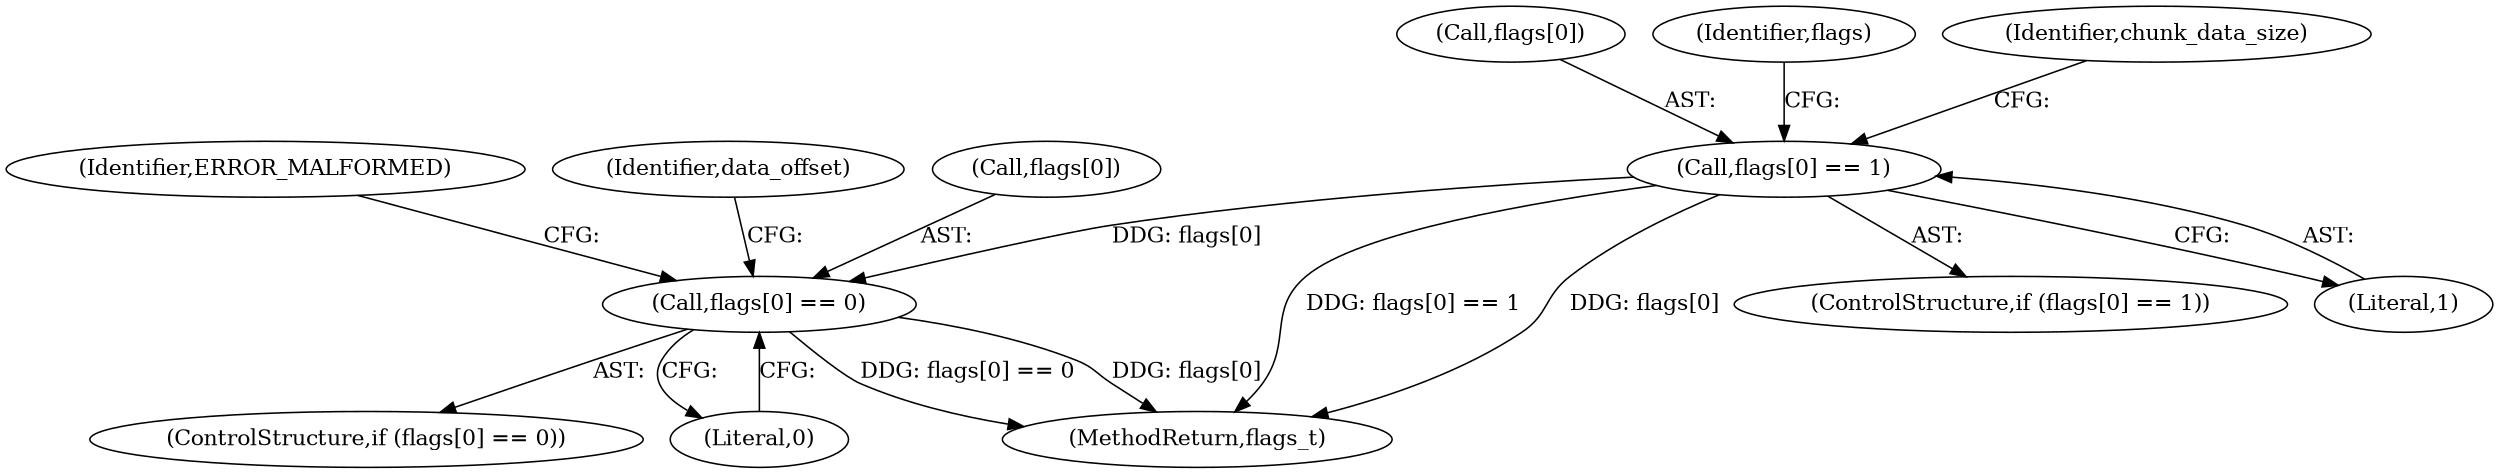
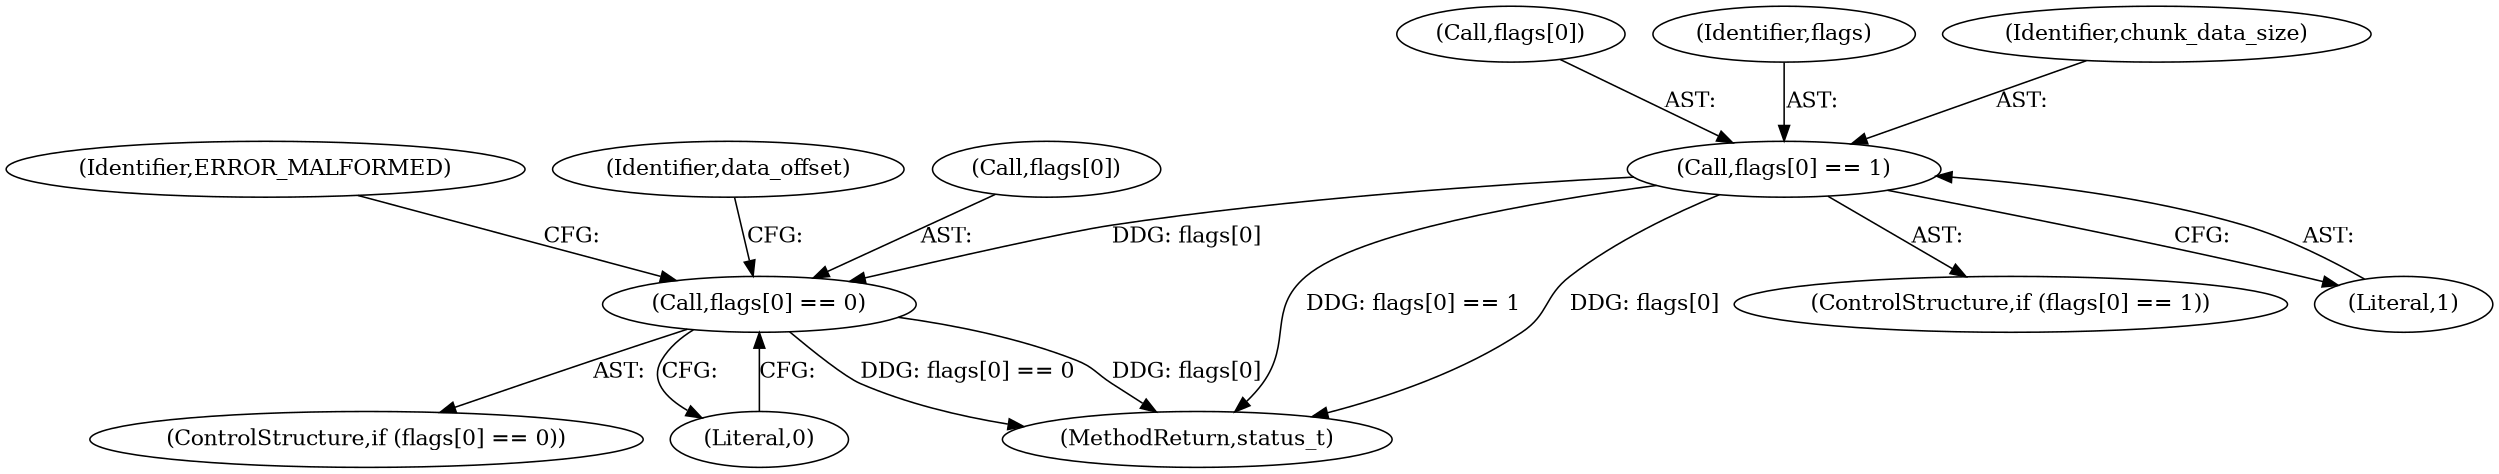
(1816, 102) -> (1816, 102)
(2026, 102) -> (2026, 102)
(1197, 439) -> (1197, 439)
